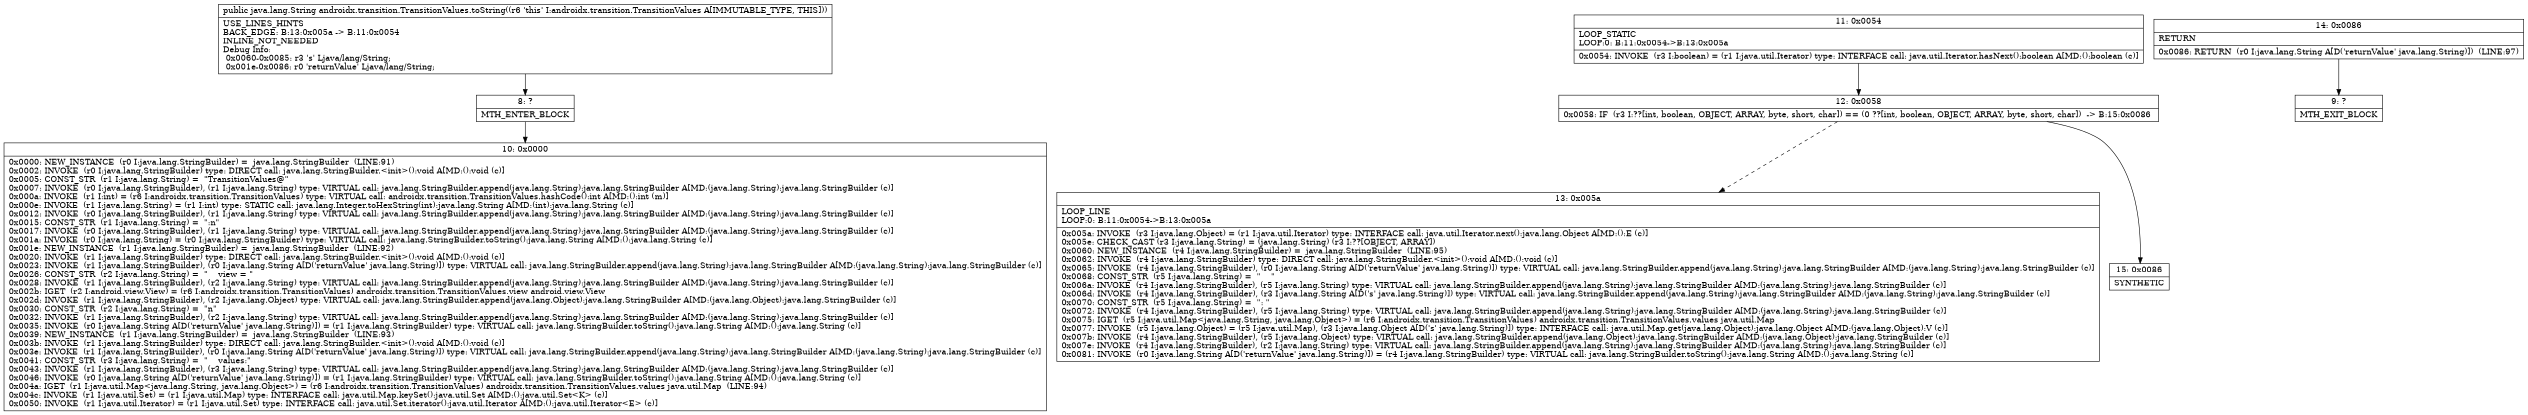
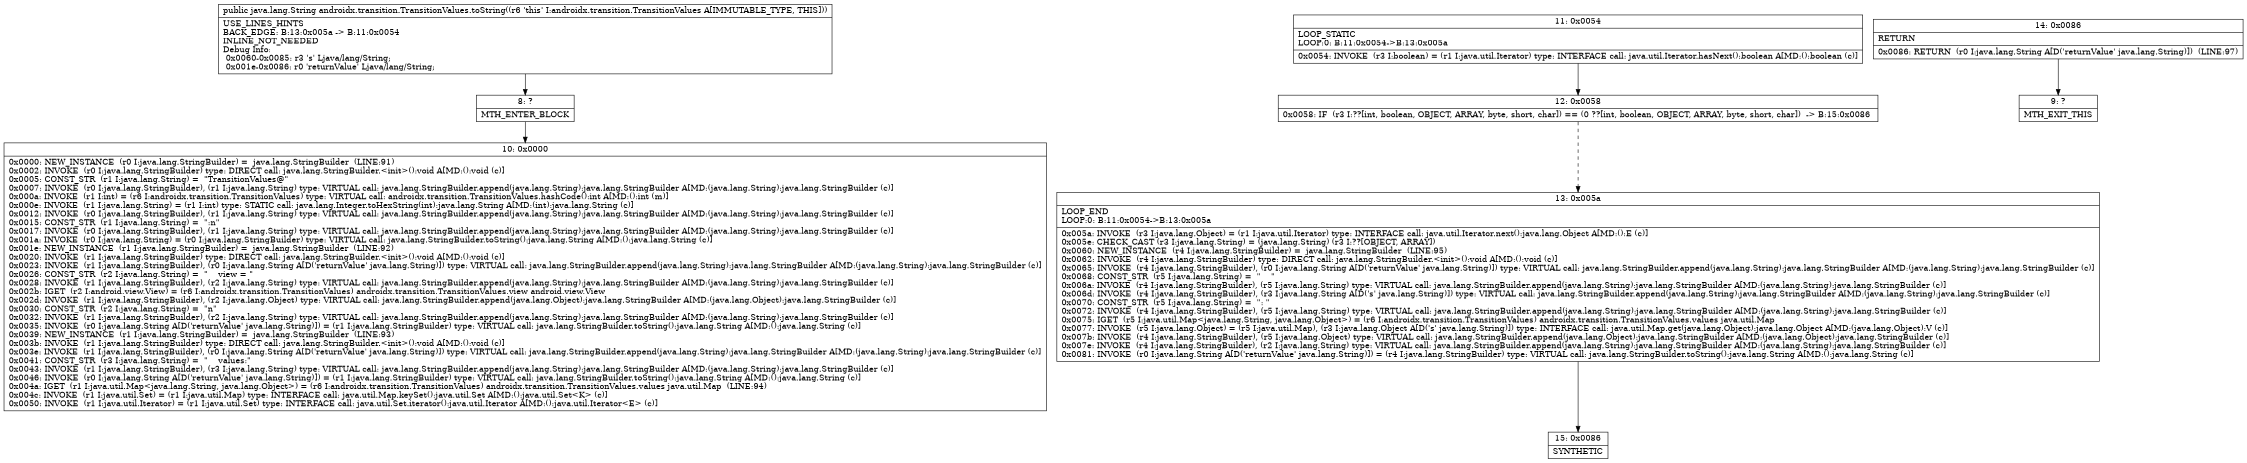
(2339, 115) -> (2058, 115)
(2123, 167) -> (1578, 394)
(1086, 212) -> (1085, 212)
